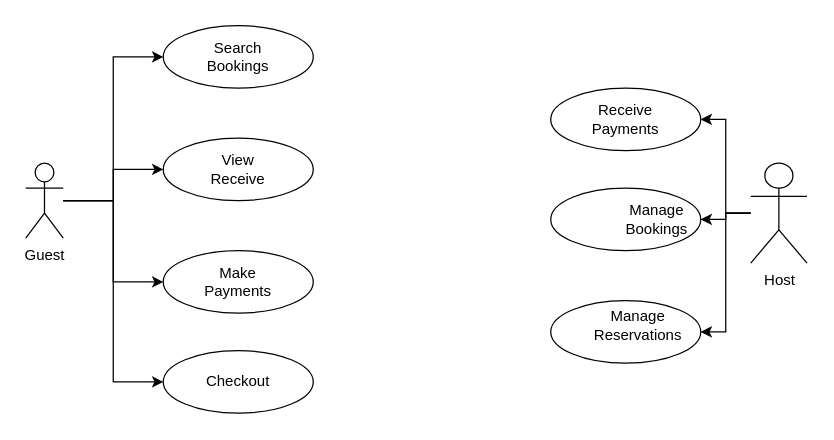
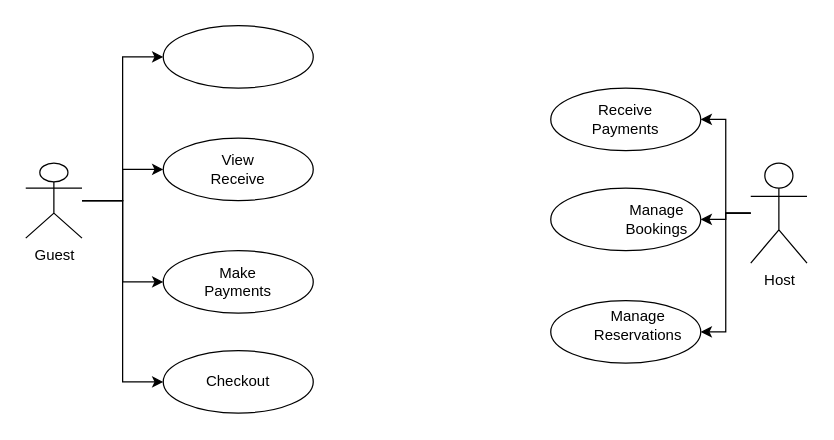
(238, 57) -> none
(44, 201) -> (54, 201)
